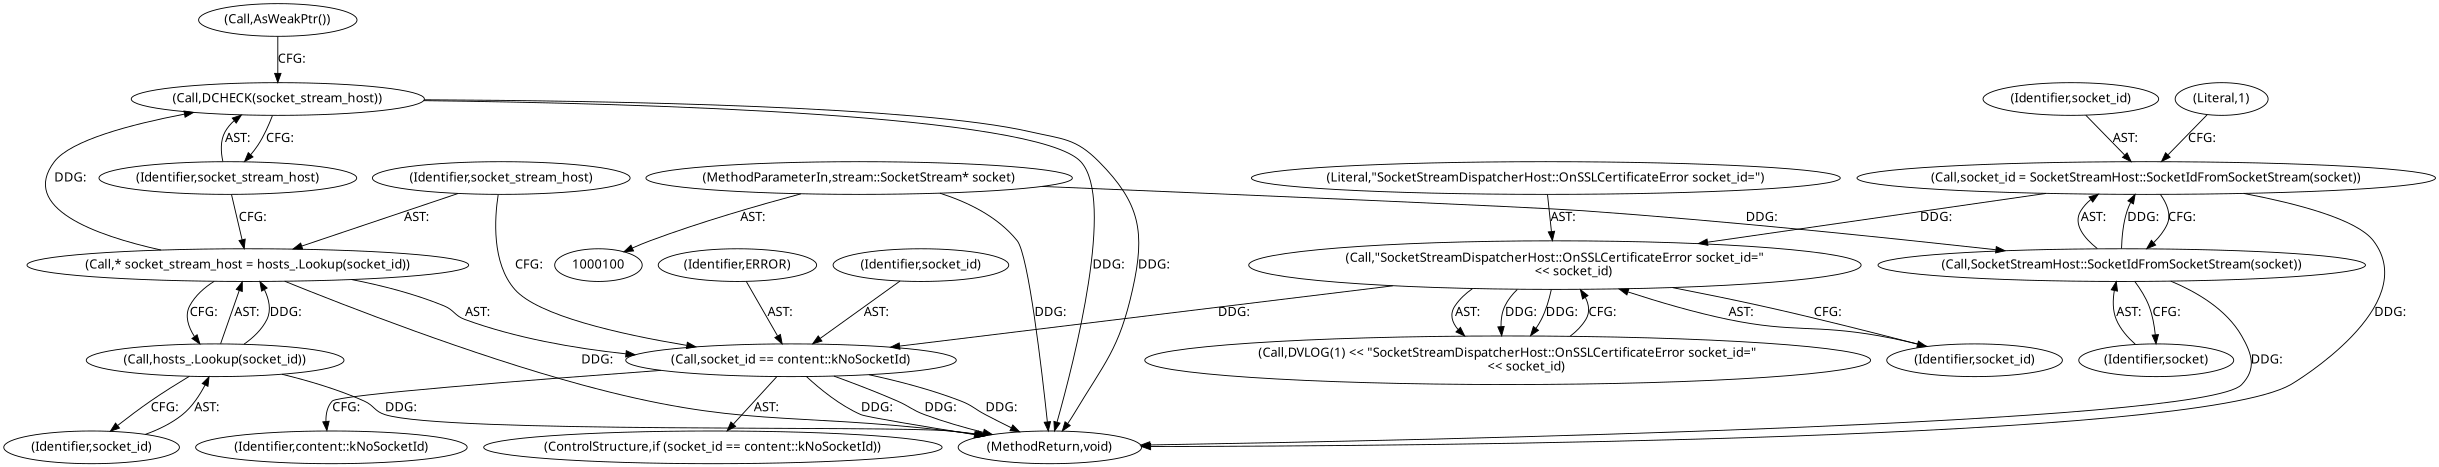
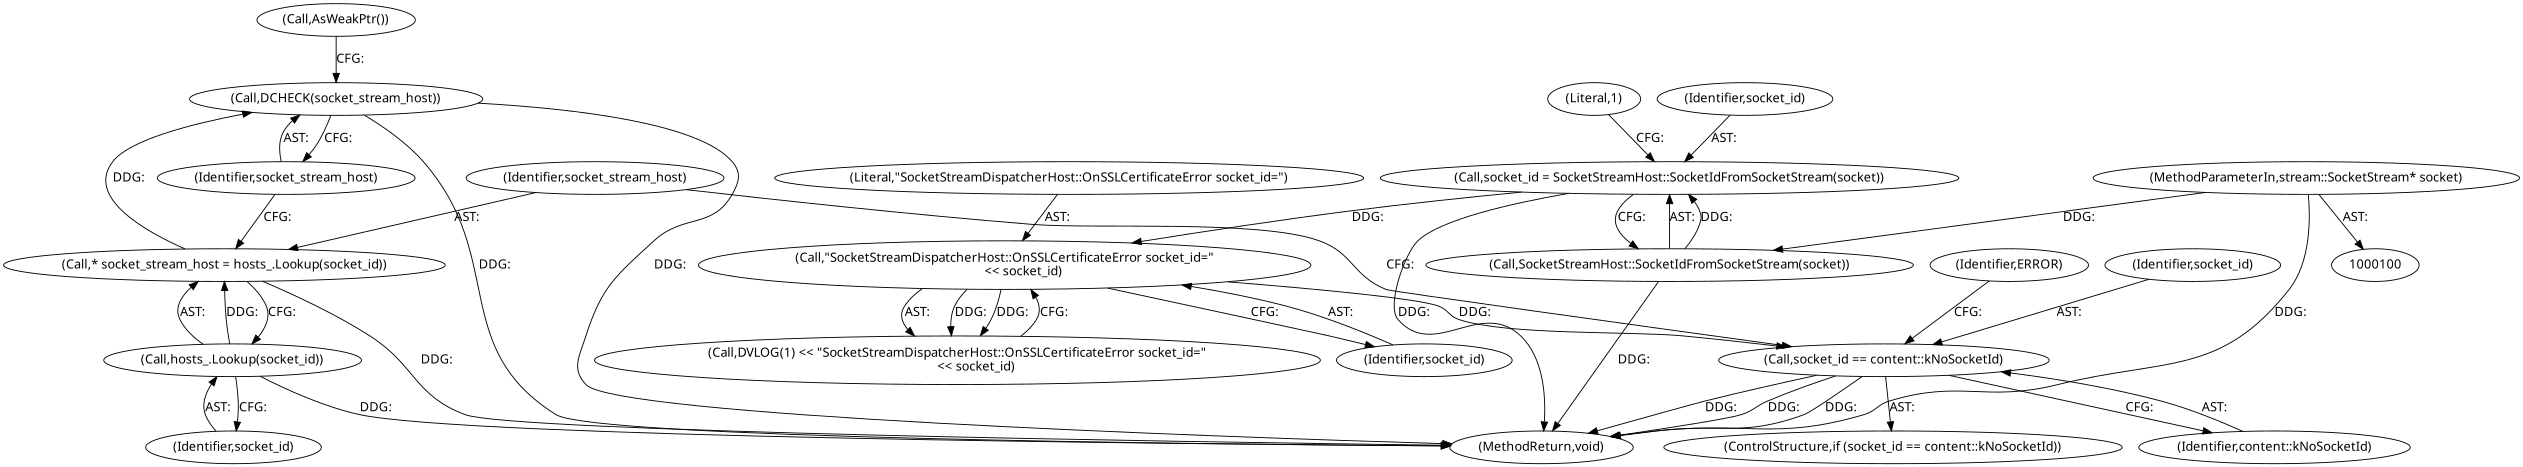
(782, 313) -> (1970, 313)
(486, 326) -> (2129, 393)
(2156, 360) -> none
